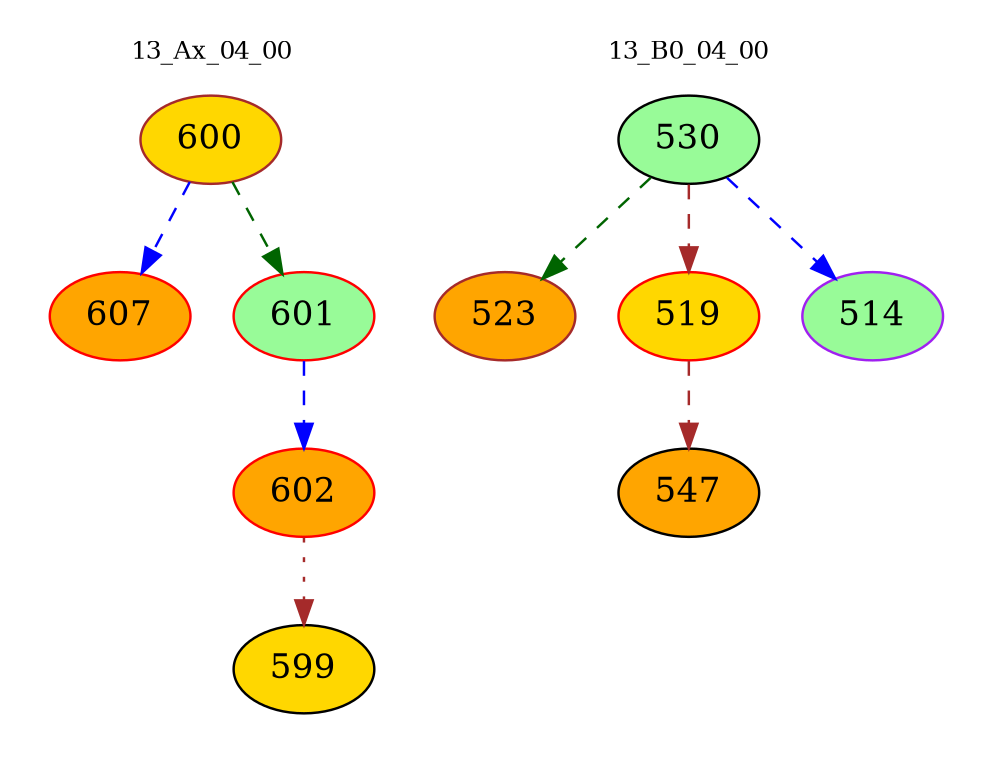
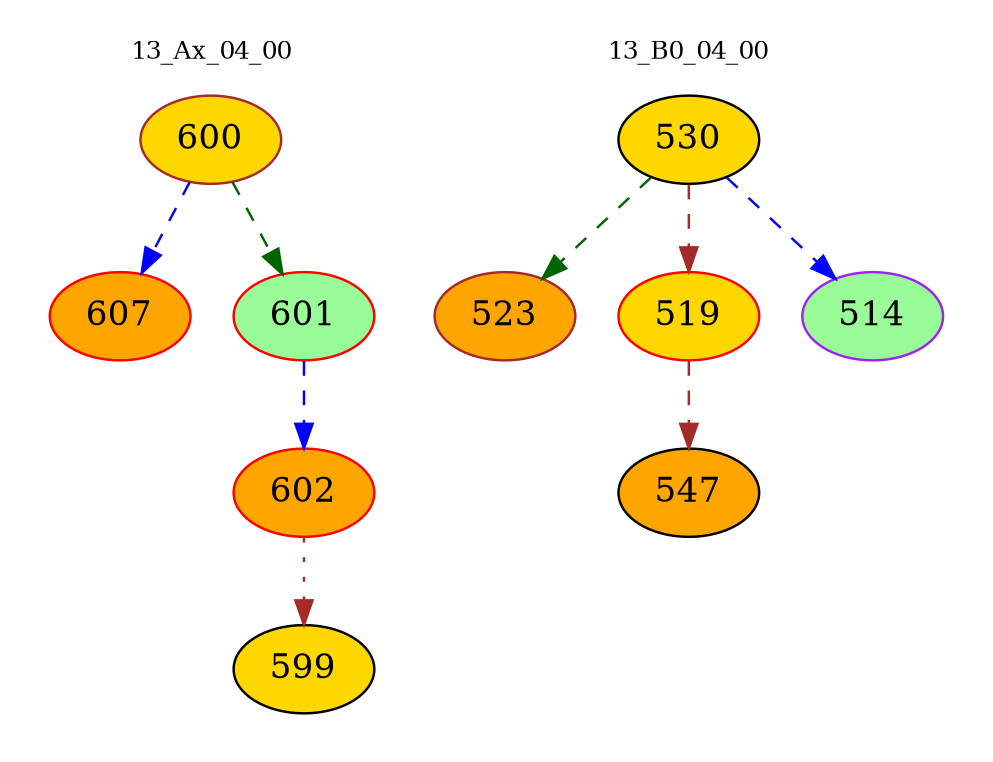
(689, 140) -> (689, 140)
